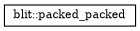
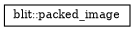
(70, 16) -> (67, 16)
